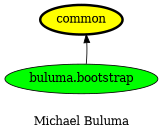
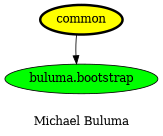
(87, 53) -> (76, 45)
